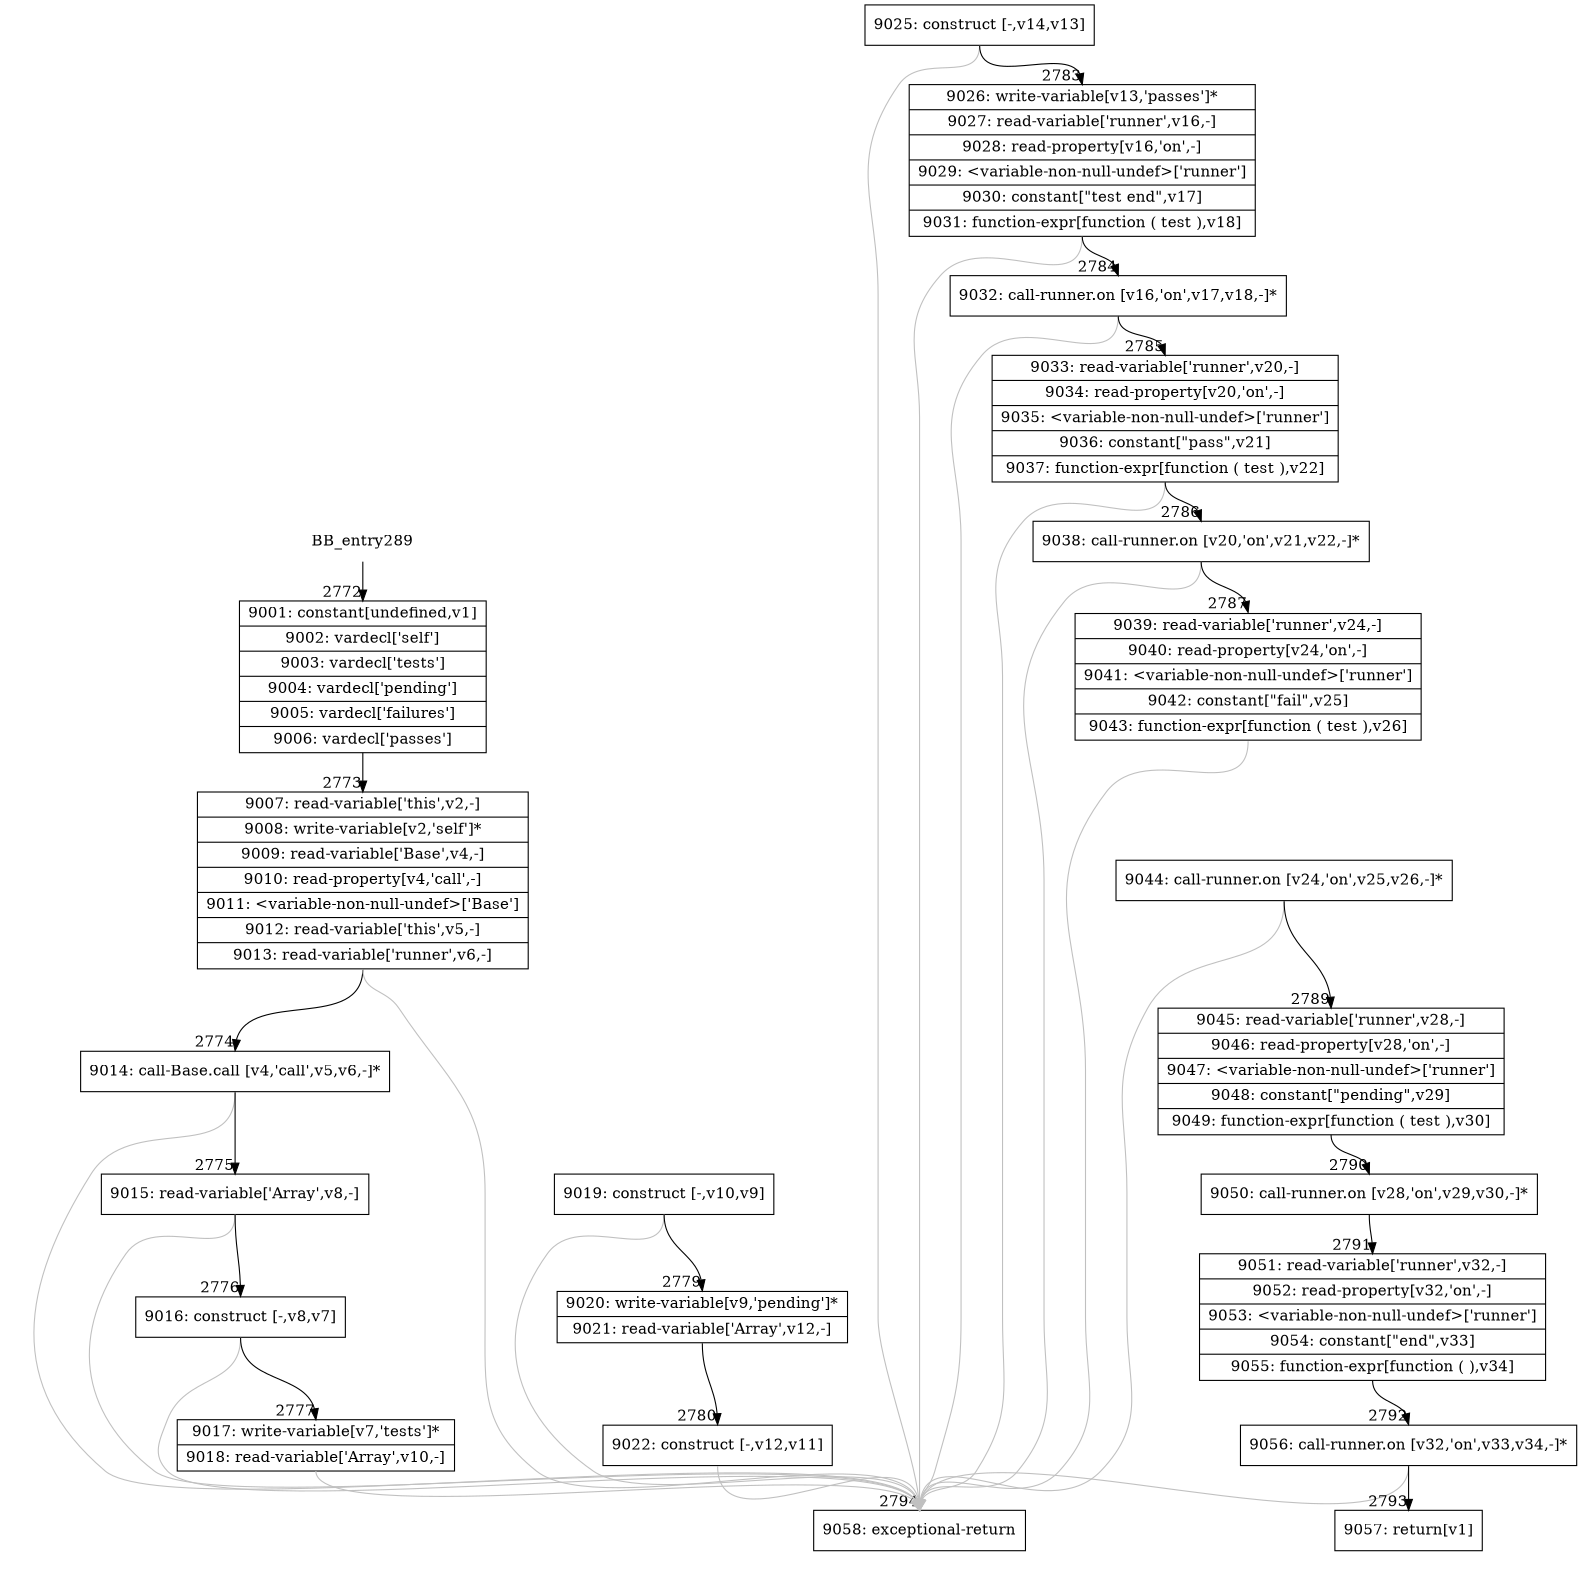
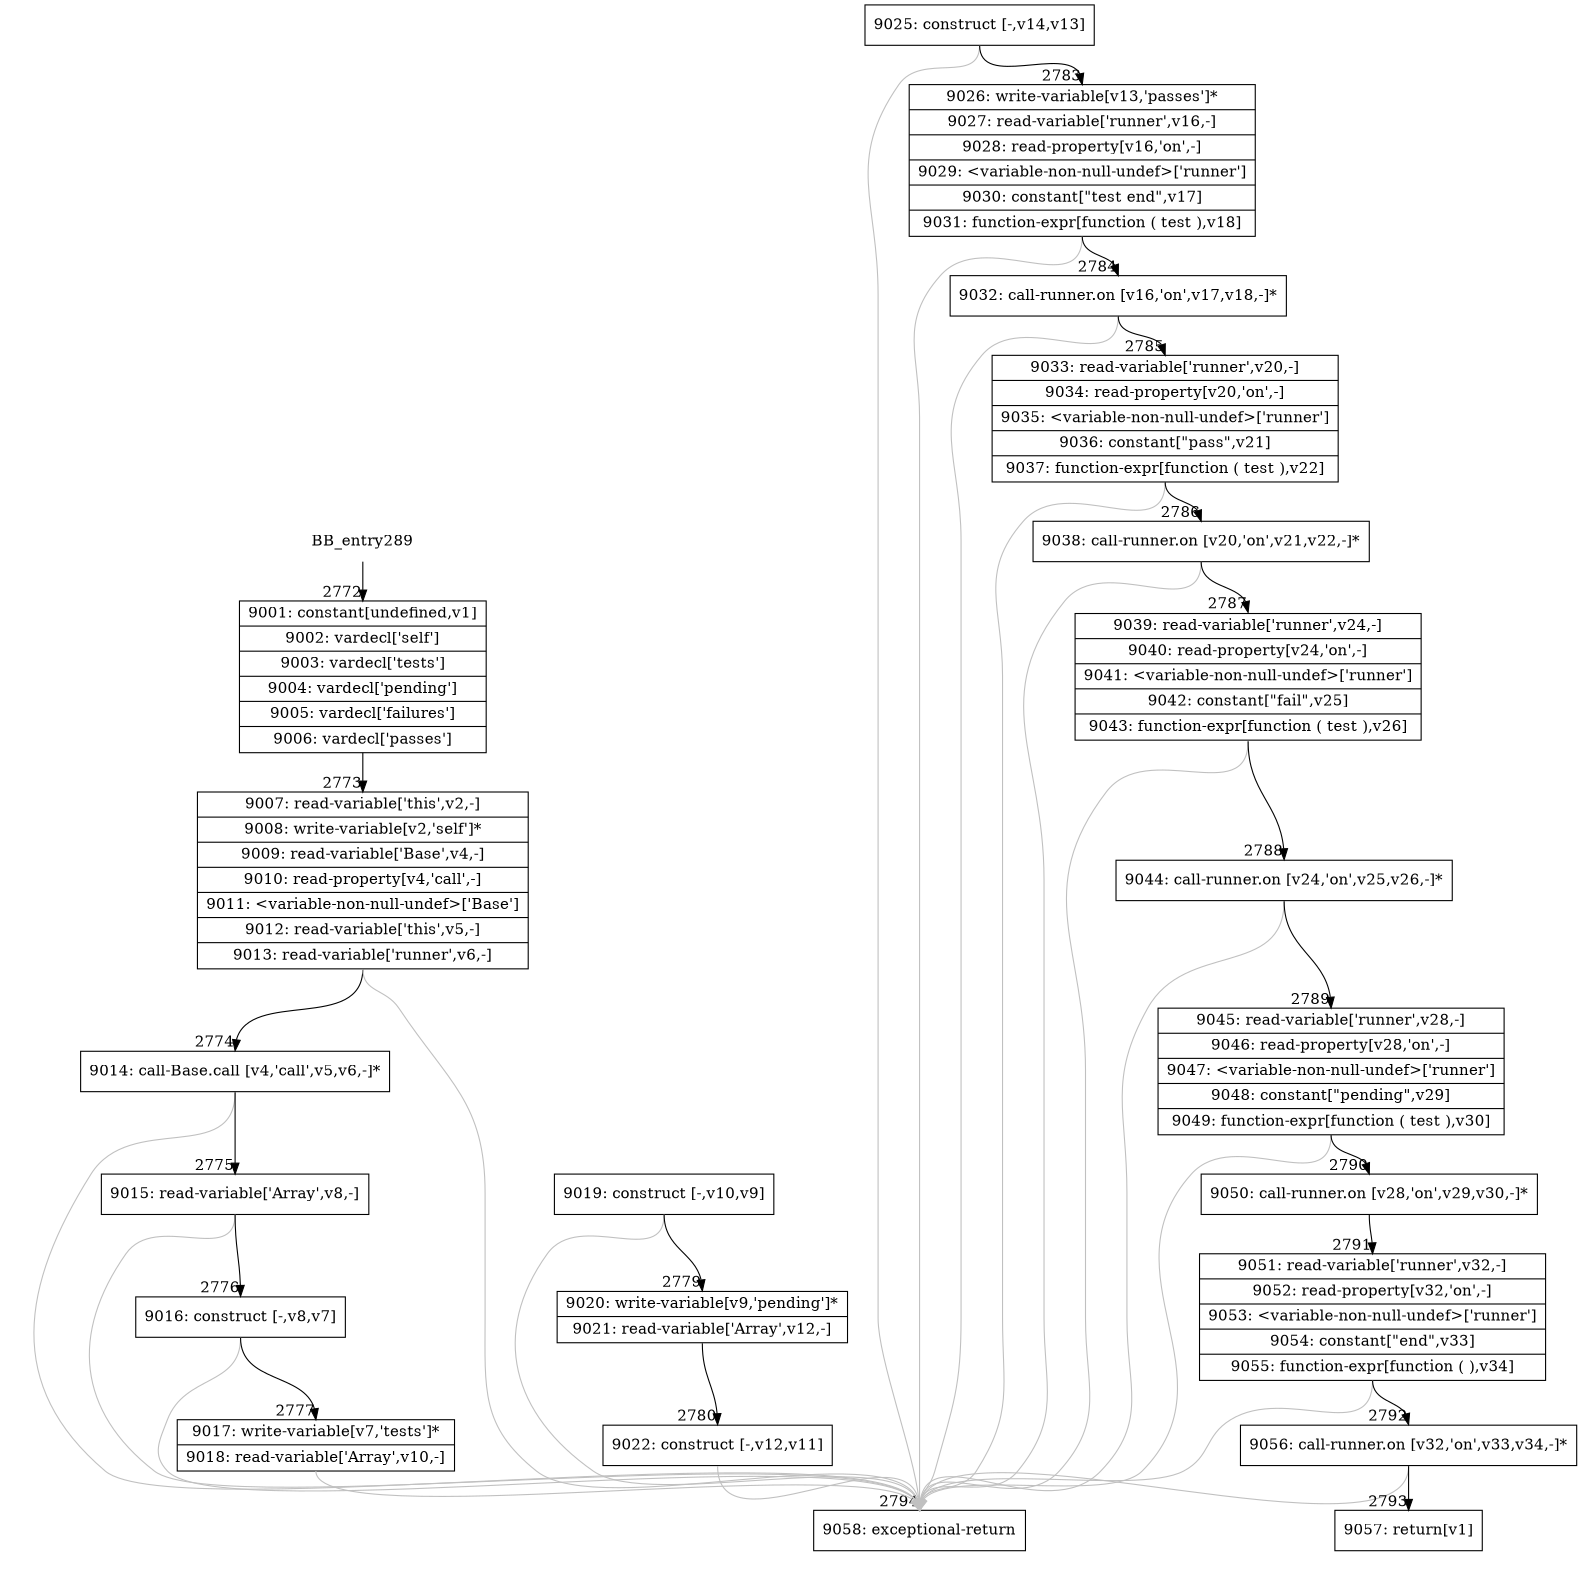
none -> (1263, 796)
none -> (1174, 1354)
none -> (1168, 1476)
